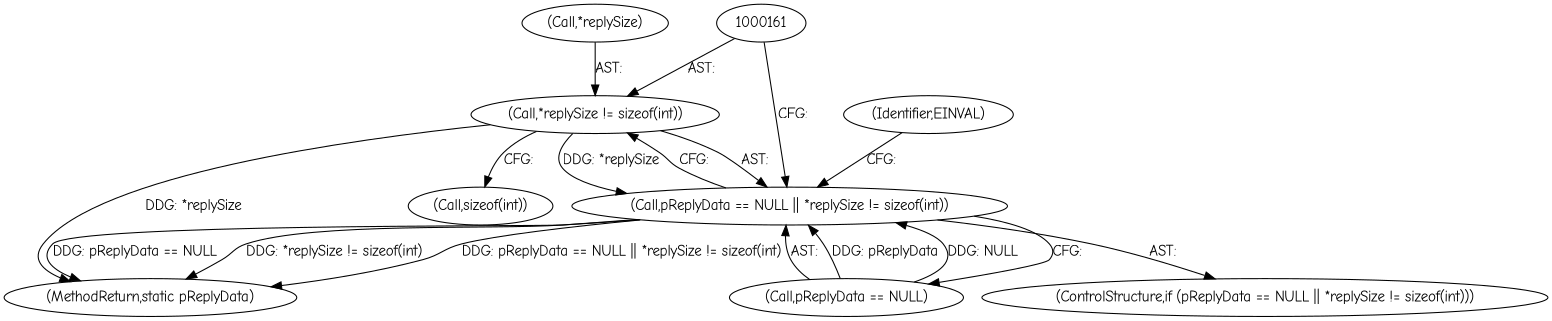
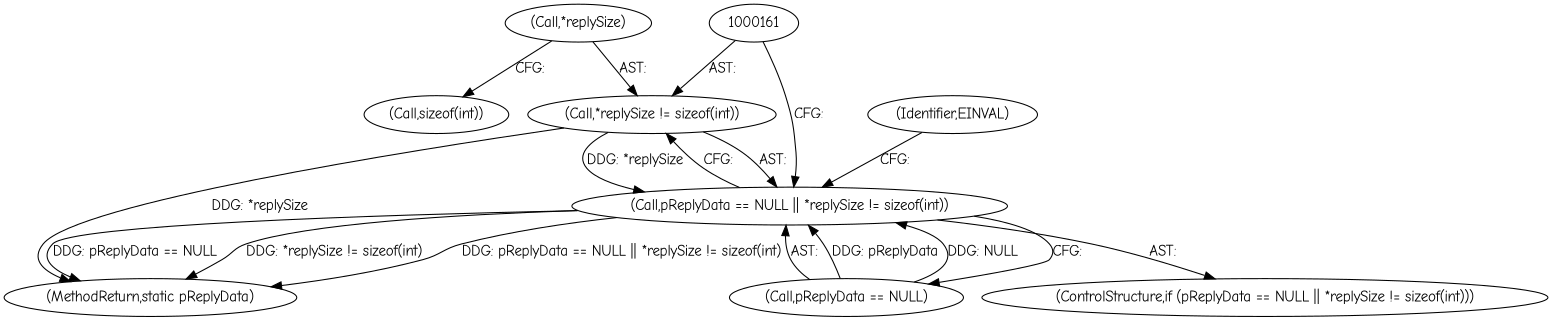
(507, 149) -> (512, 66)
